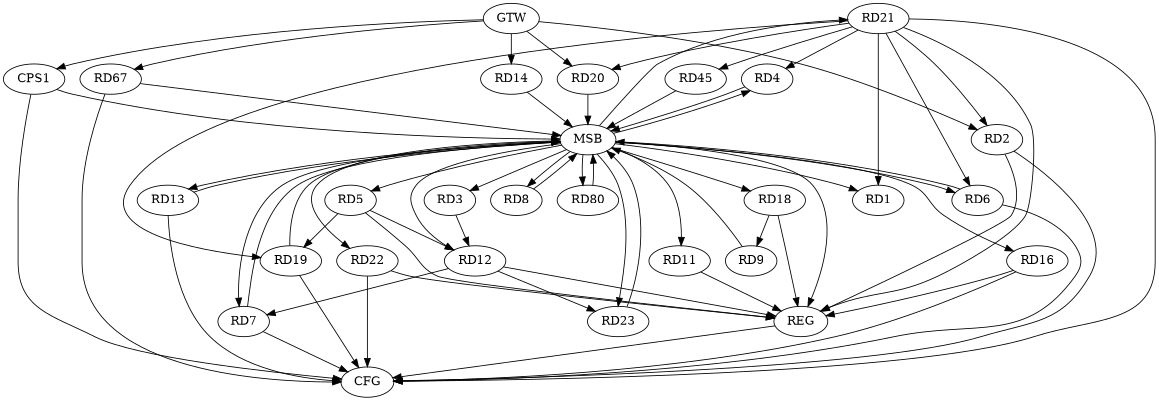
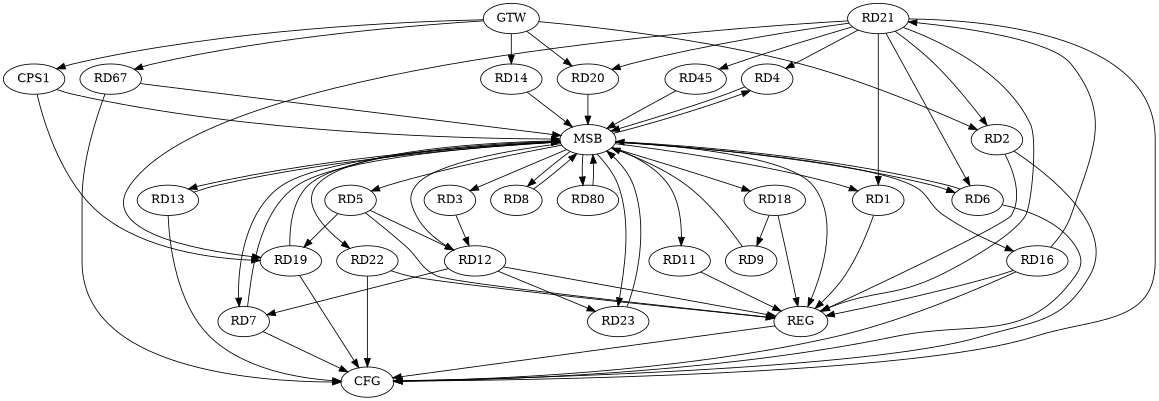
(725, 38) -> (1081, 79)
none -> (853, 262)
(76, 328) -> (110, 221)
